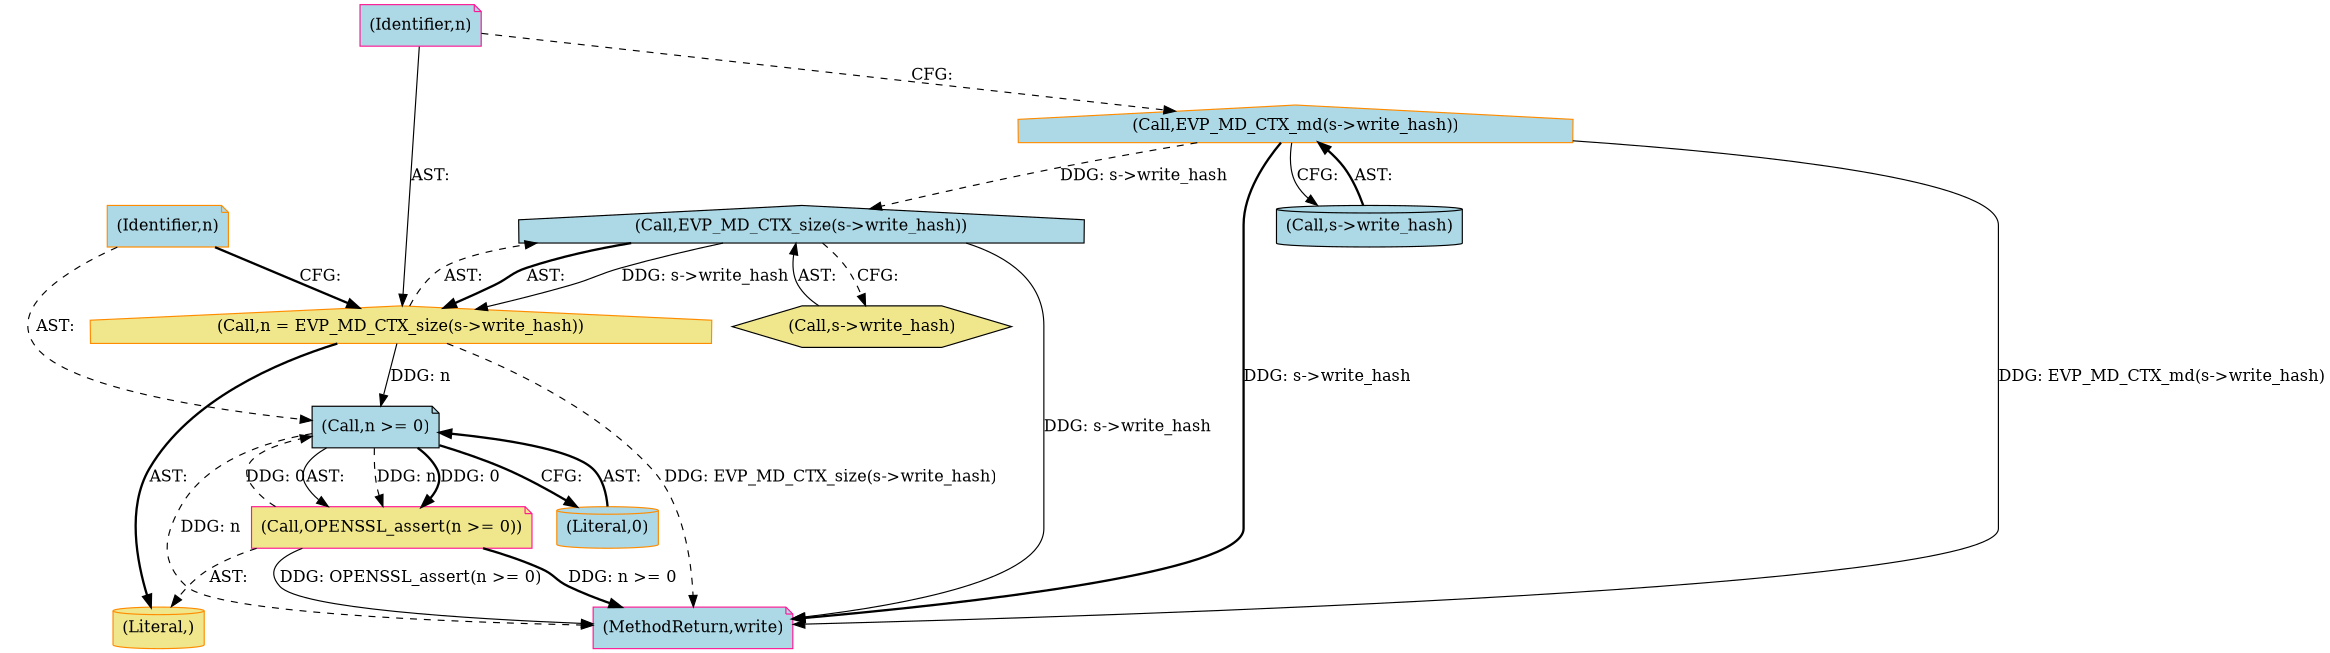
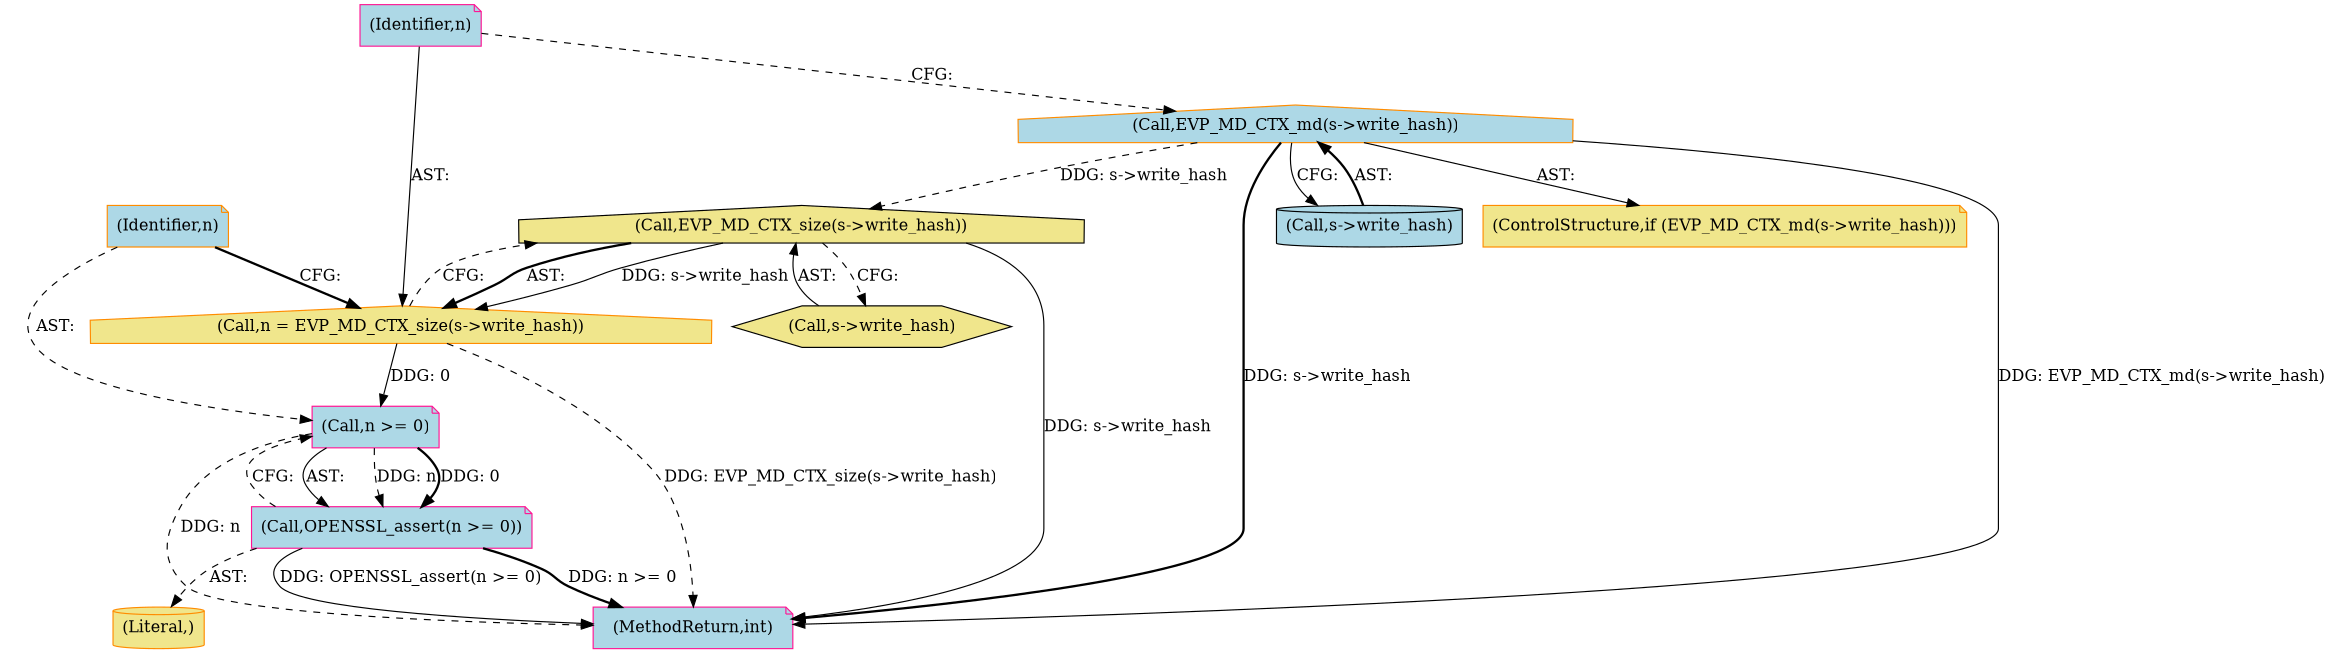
(801, 226) -> (801, 226)
none -> (1725, 226)
(466, 276) -> (466, 276)
(421, 377) -> (421, 377)
(376, 427) -> (376, 427)
(181, 430) -> none
(276, 477) -> (276, 477)
(392, 527) -> (392, 527)
(608, 527) -> none
(693, 628) -> (693, 628)
